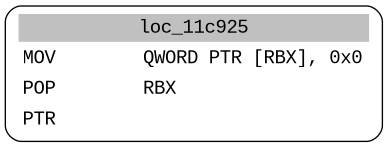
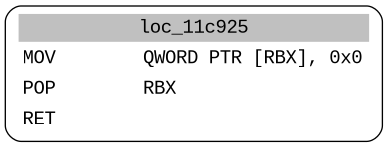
(83, 119) -> (83, 119)
